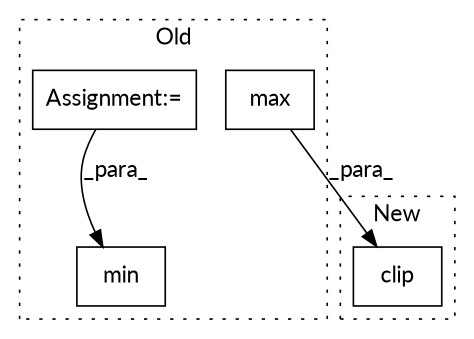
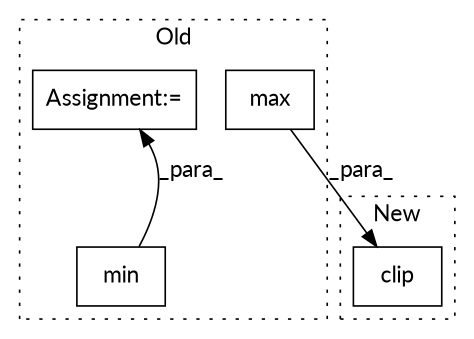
(81, 181) -> (157, 196)
